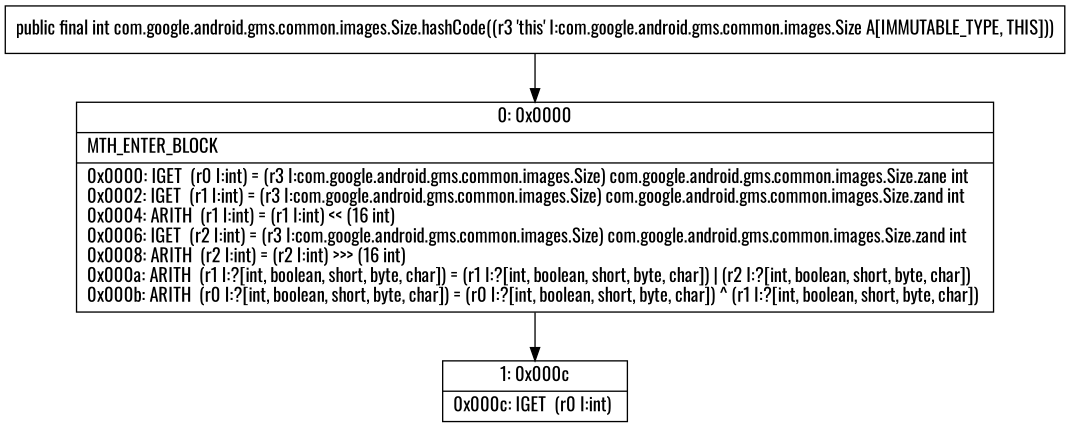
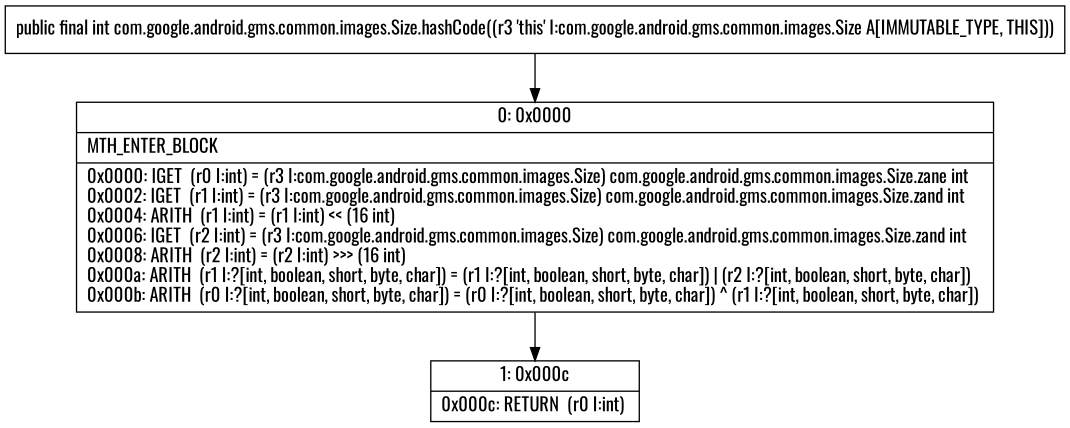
(535, 406) -> (535, 406)
